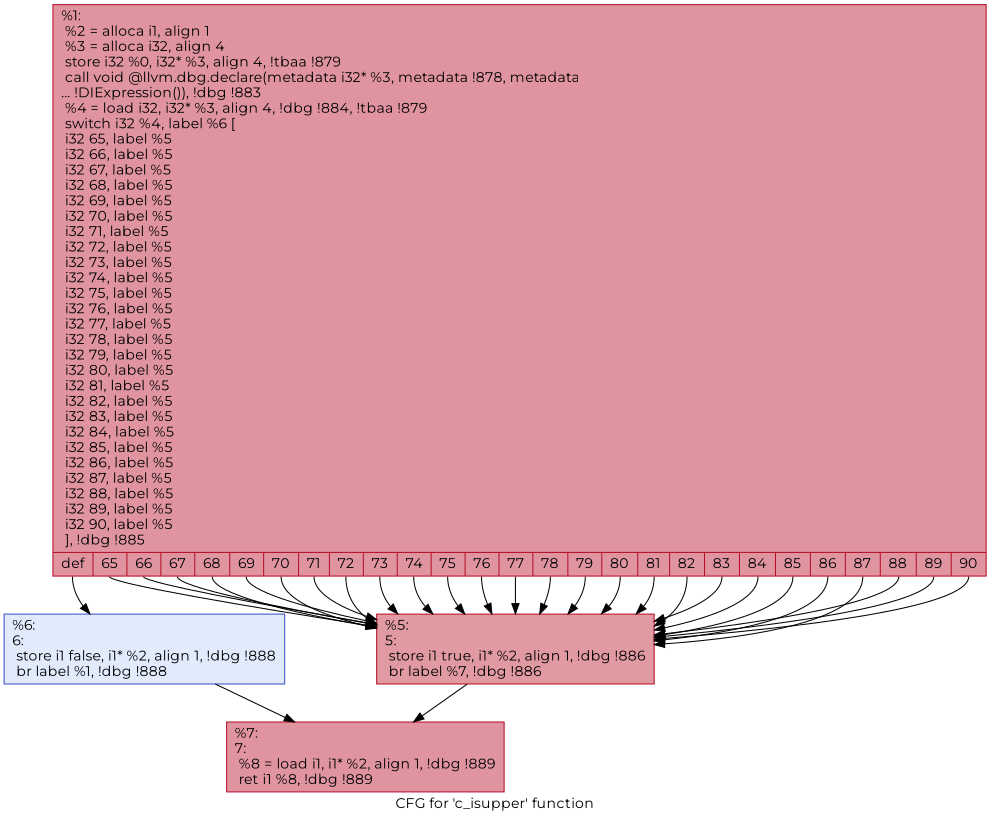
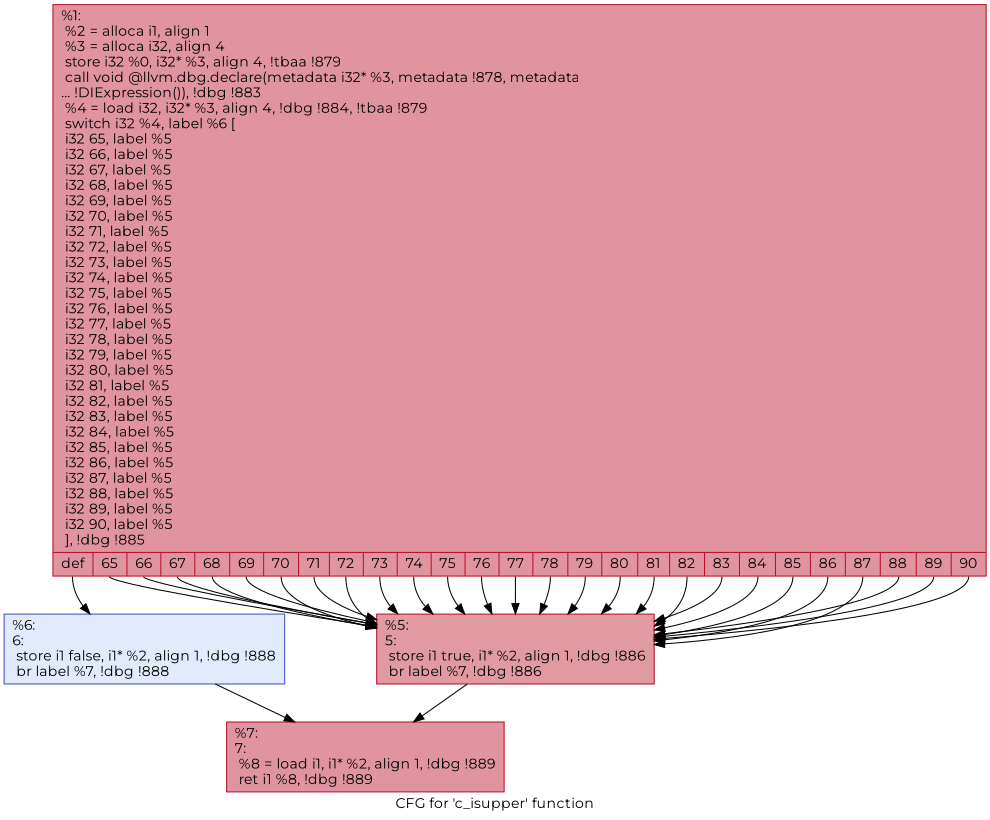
(90, 672) -> (91, 672)
